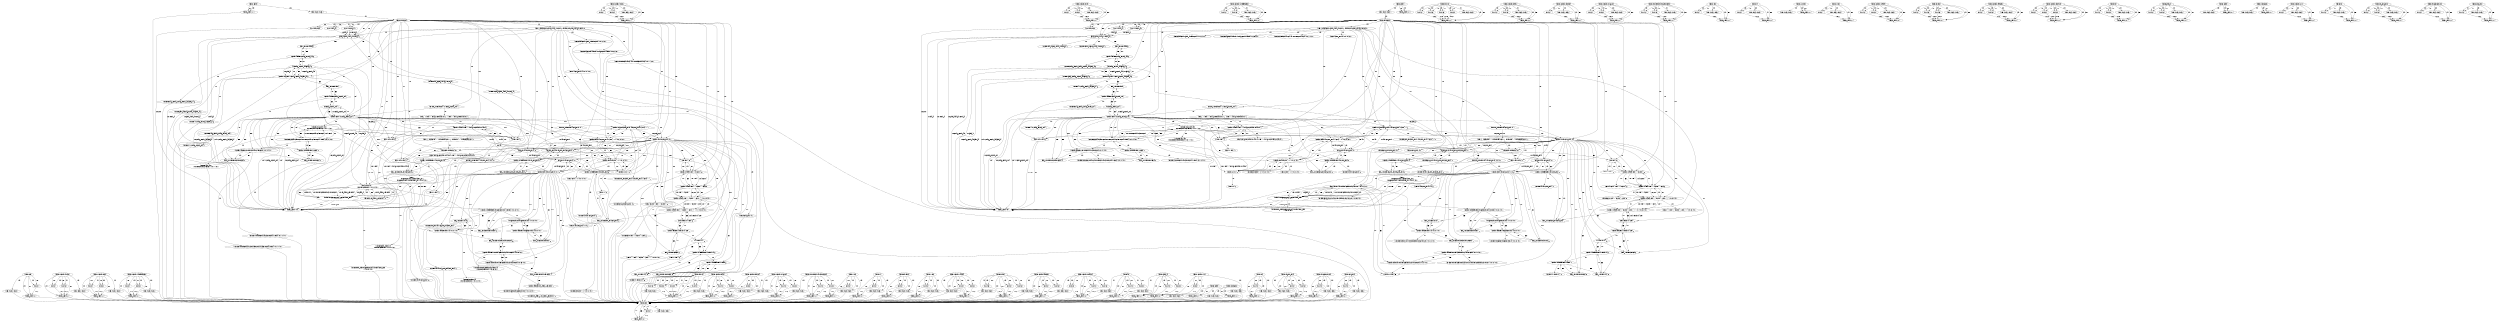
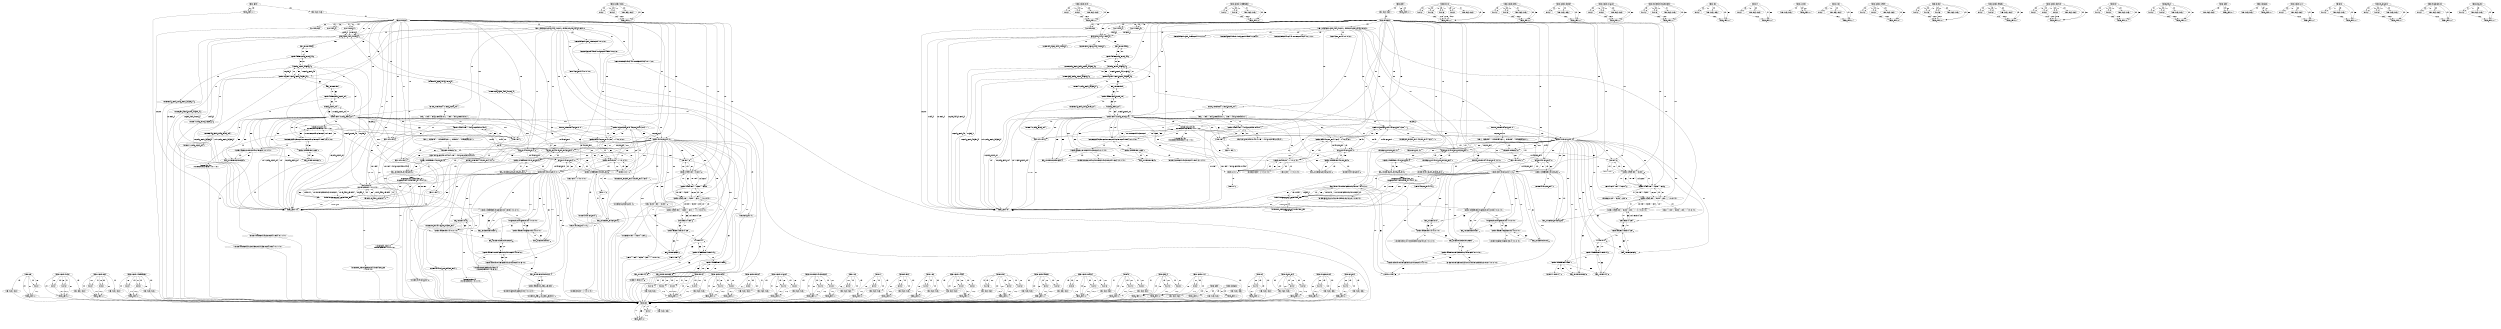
(551, 274) -> (551, 274)
none -> (541, 281)
none -> (541, 291)
